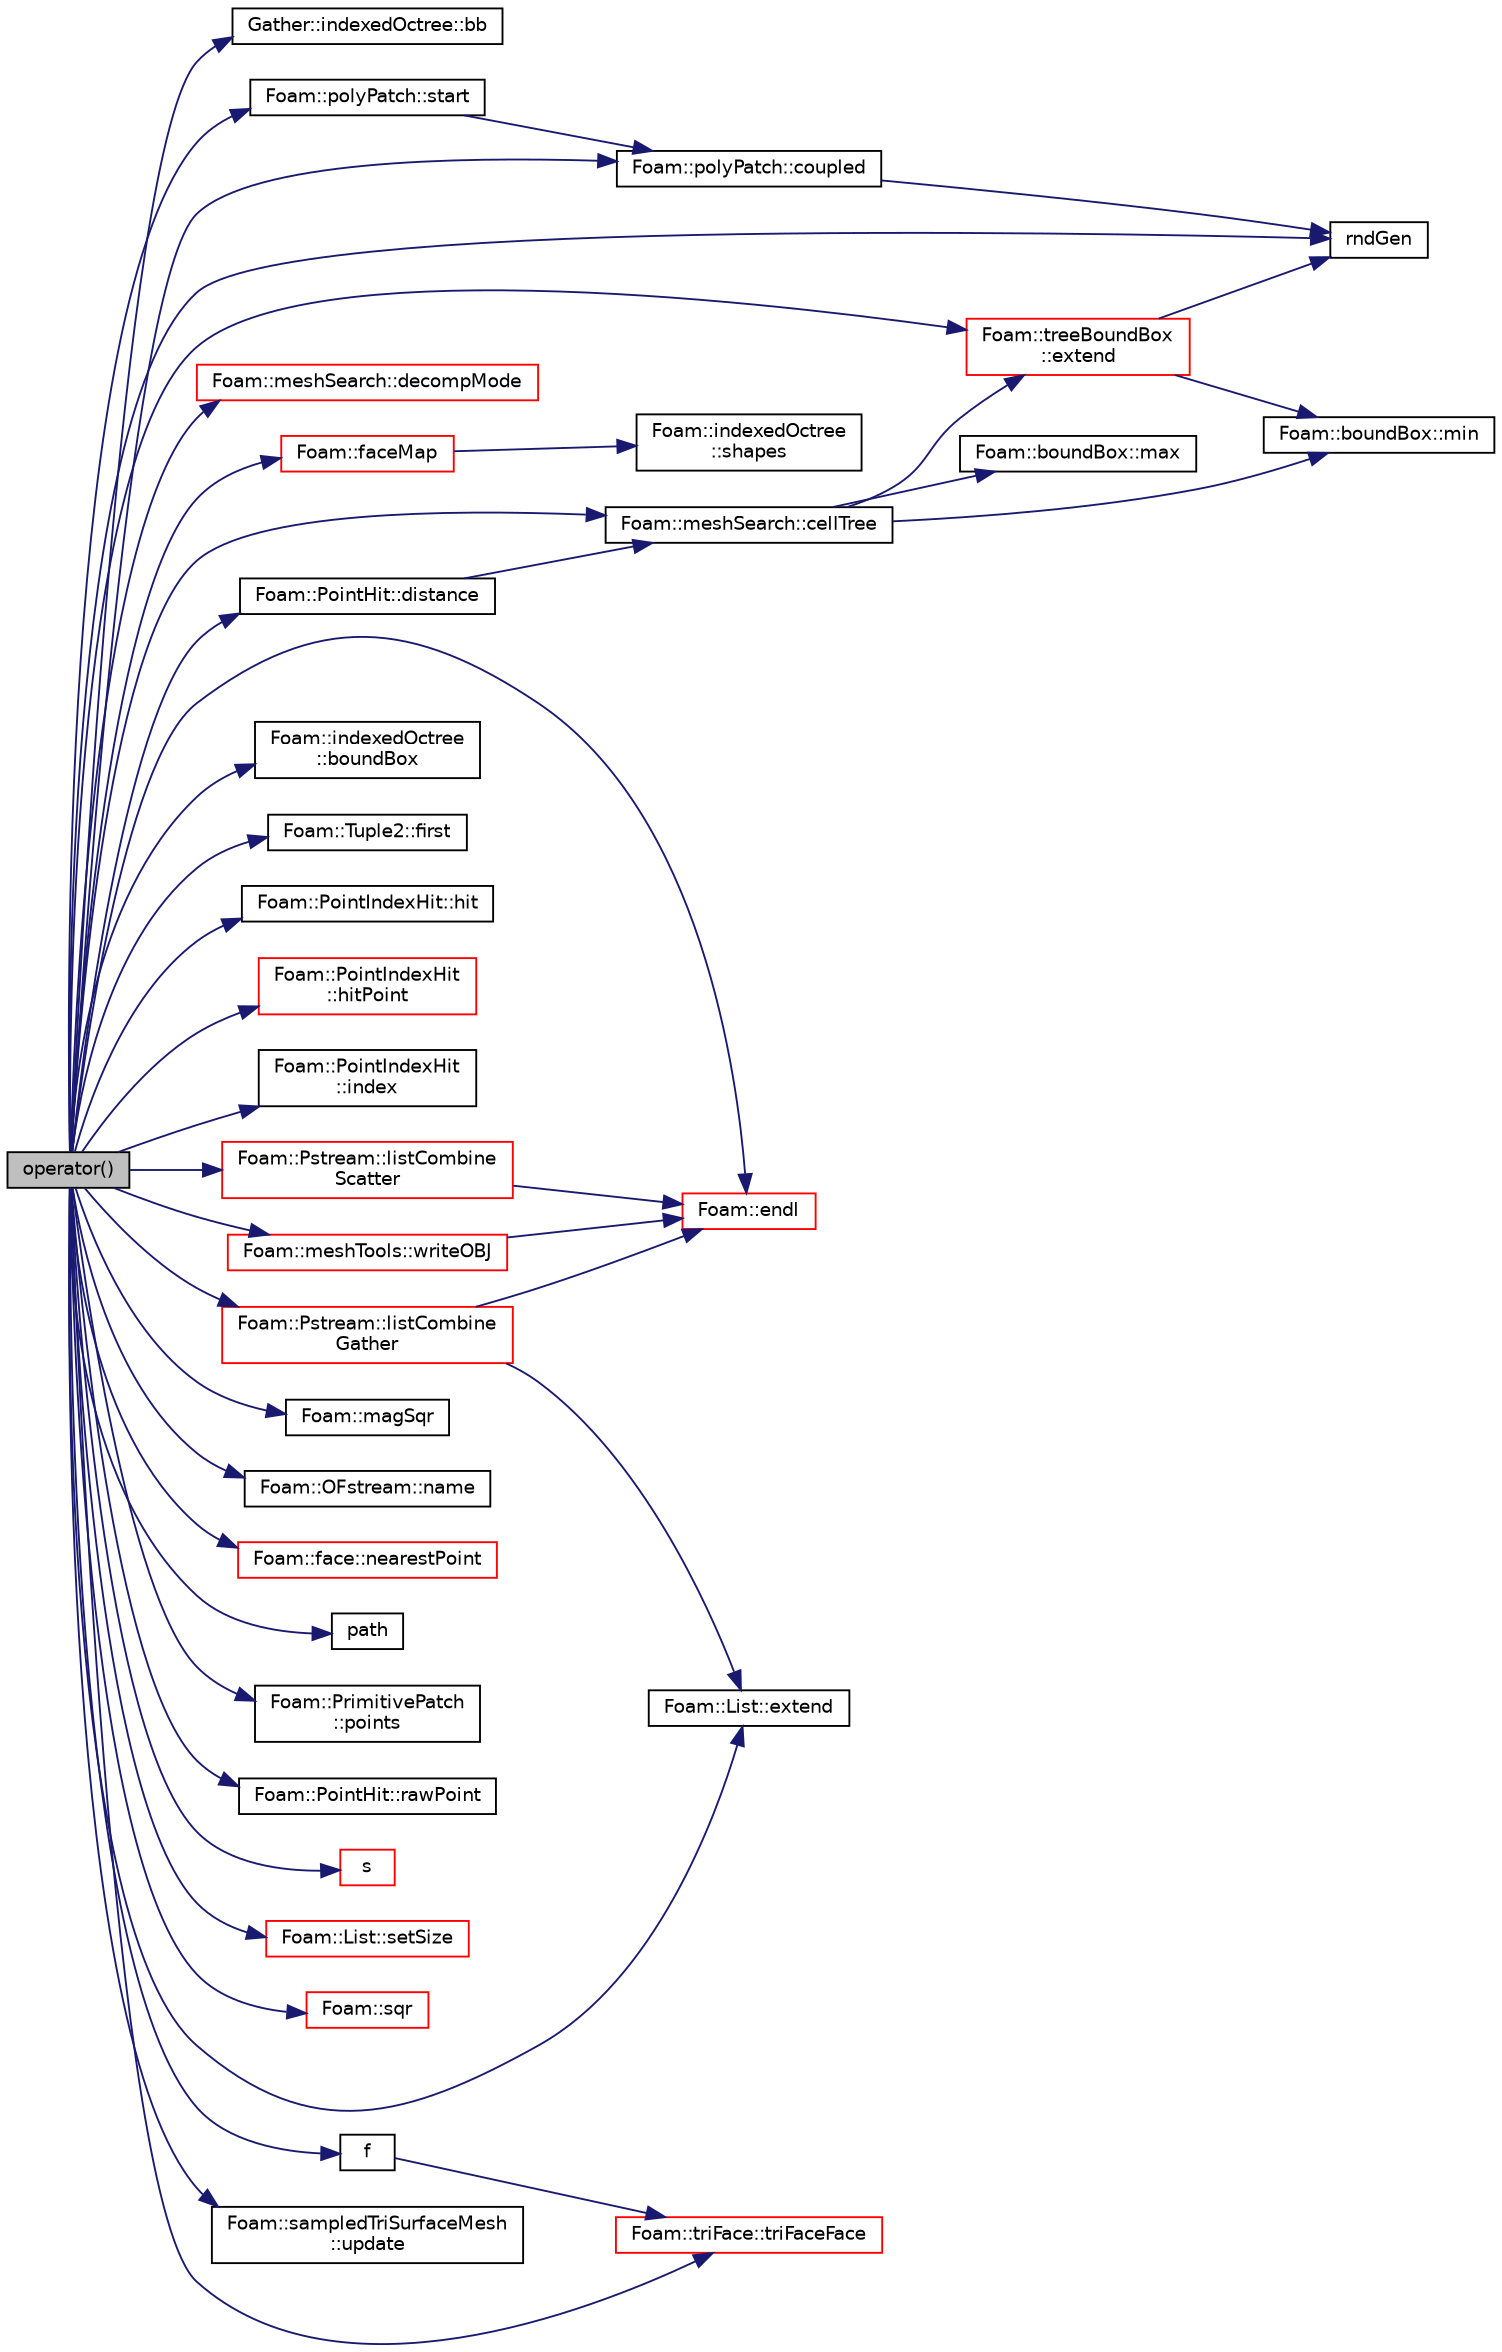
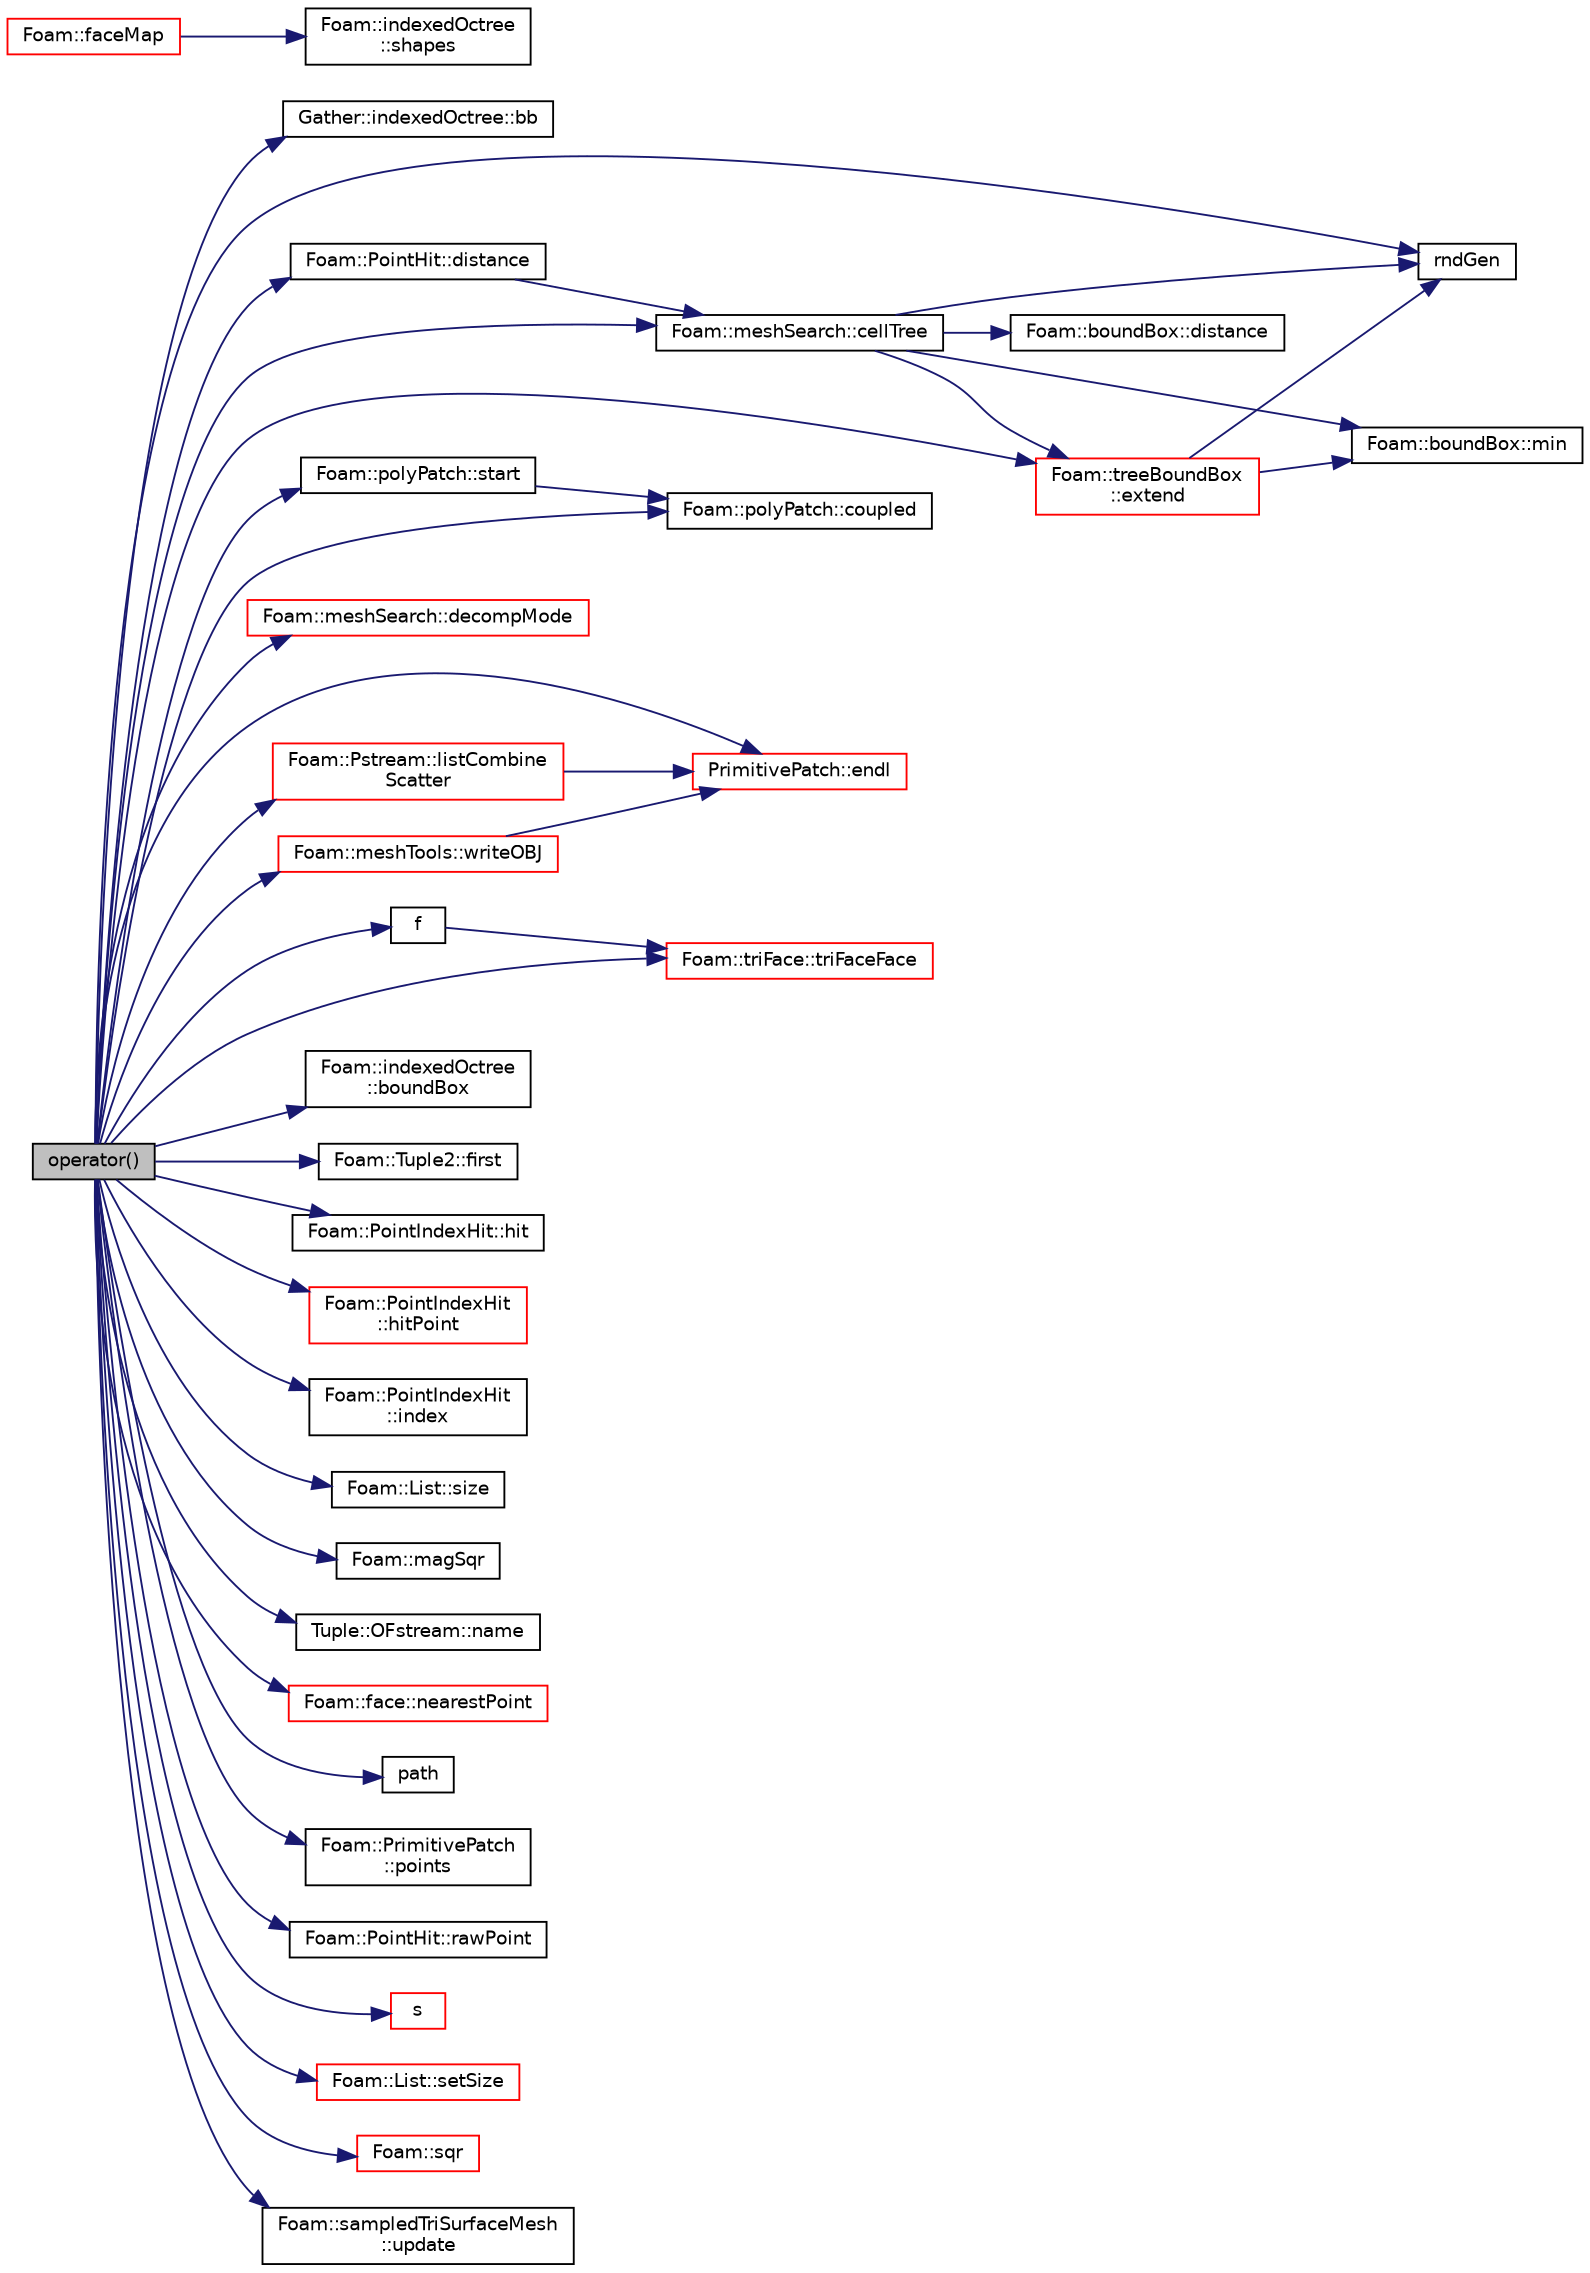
(1097, 202) -> (1147, 283)
(1078, 454) -> (1148, 333)
(134, 652) -> none
(749, 1211) -> (800, 772)
(368, 1335) -> none
(368, 1489) -> (418, 1632)
(749, 1708) -> (418, 1490)
